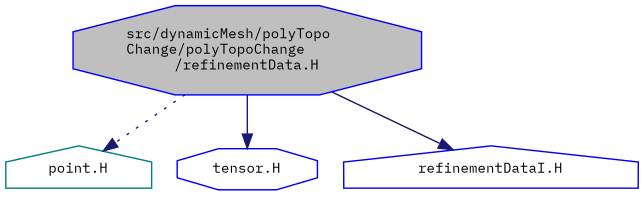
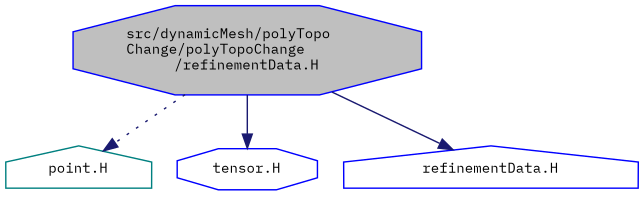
(491, 169) -> (491, 169)
